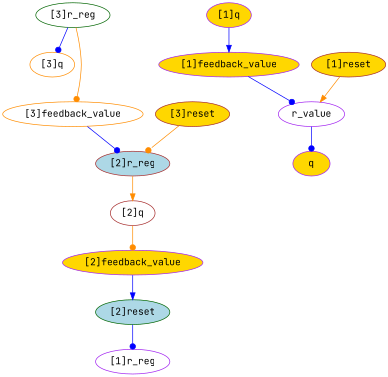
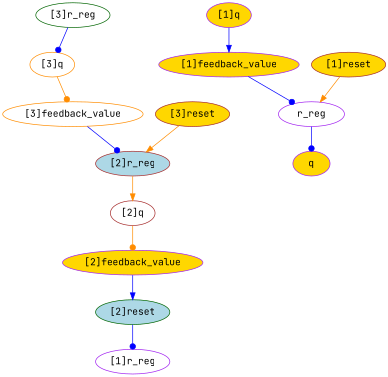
(81, 62) -> (61, 87)
(311, 114) -> (311, 114)
(165, 137) -> (165, 137)
